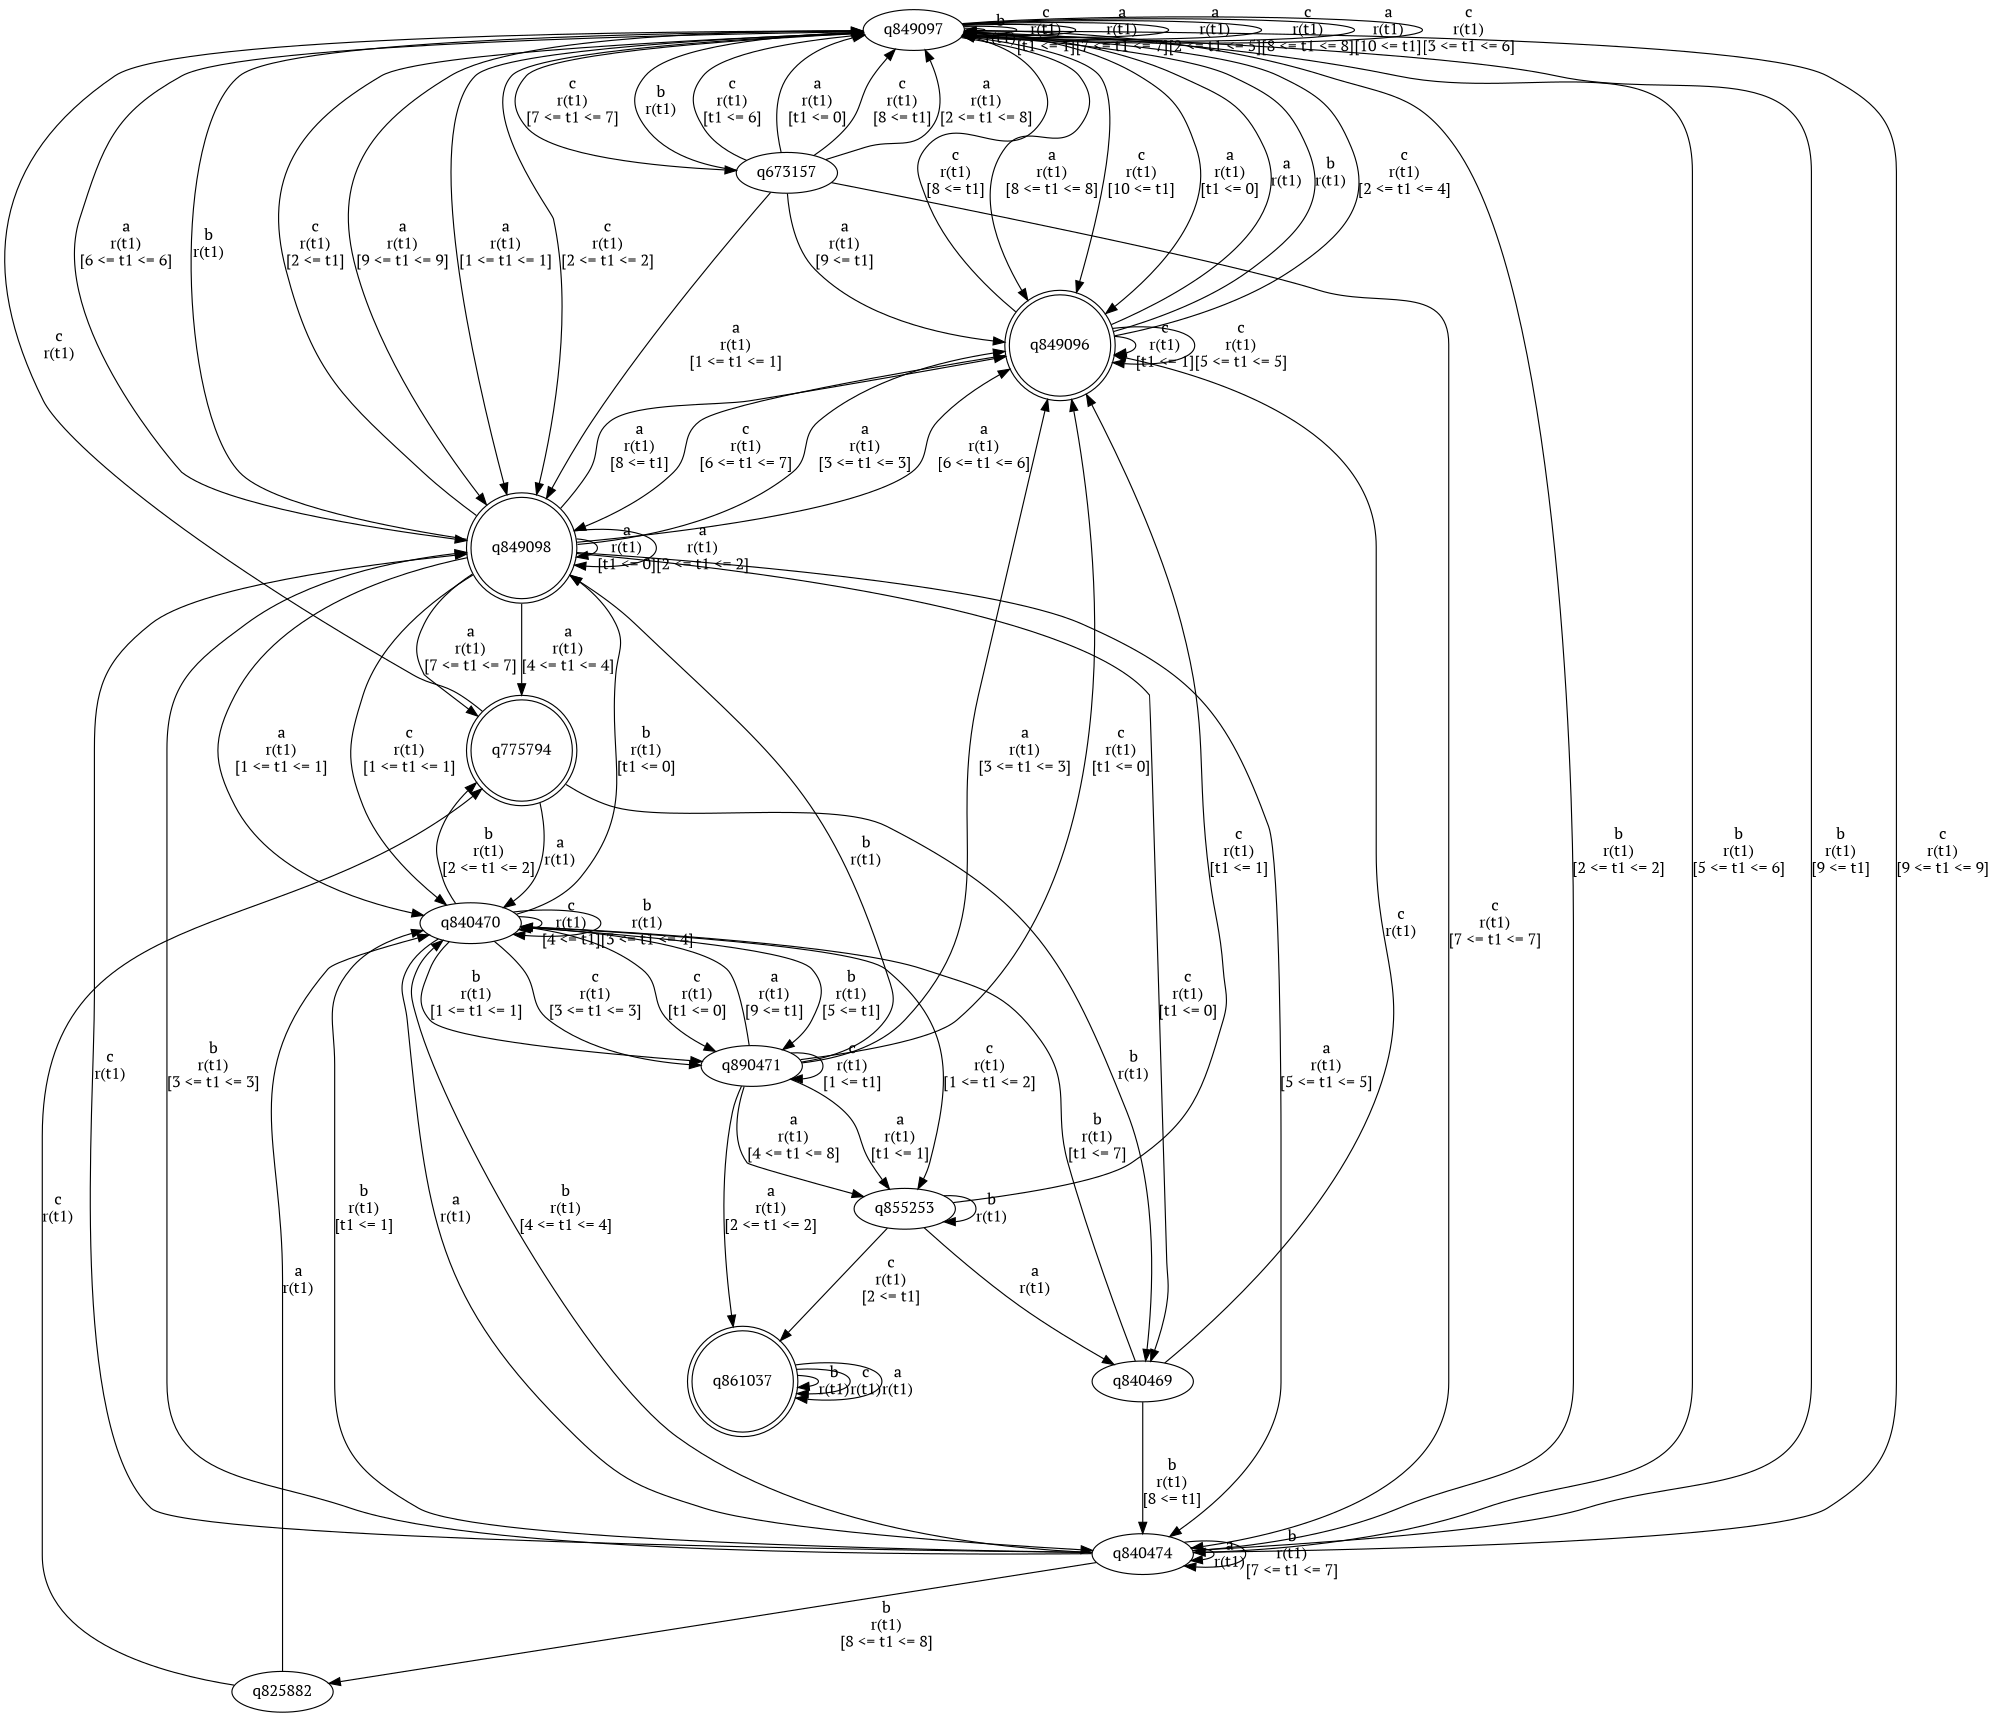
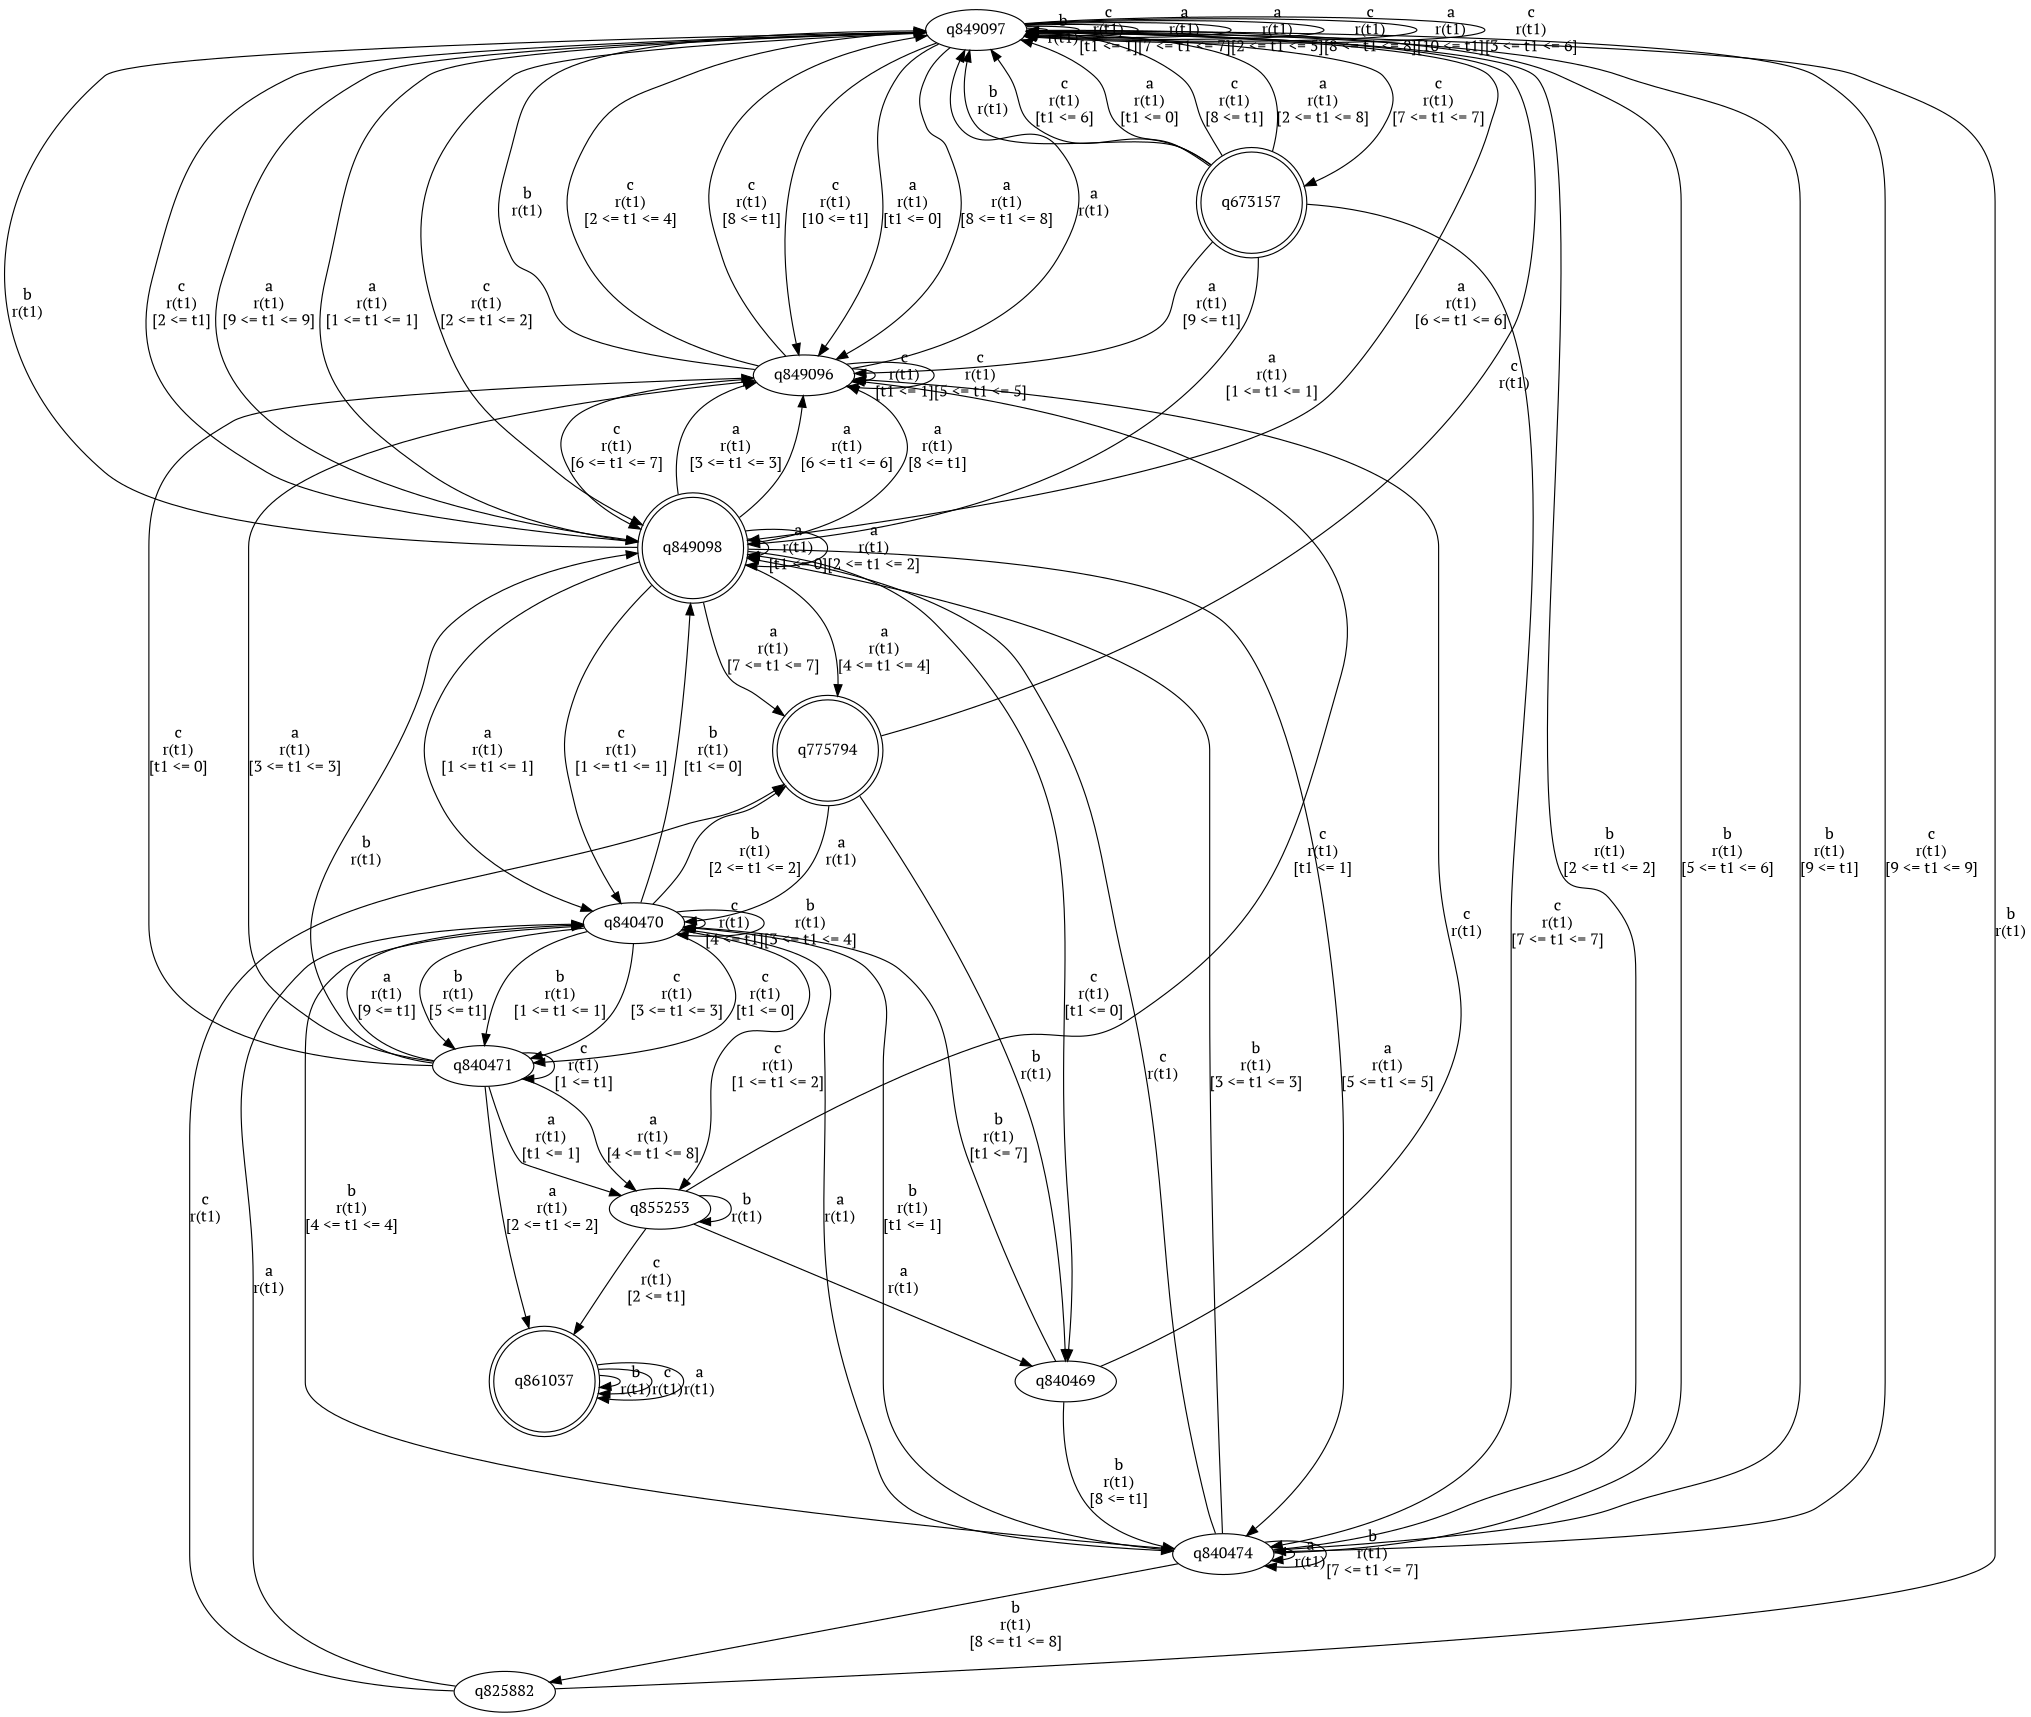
(787, 173) -> (1252, 203)
(1060, 346) -> (804, 375)
(752, 1066) -> (483, 1066)
none -> (1995, 1092)
